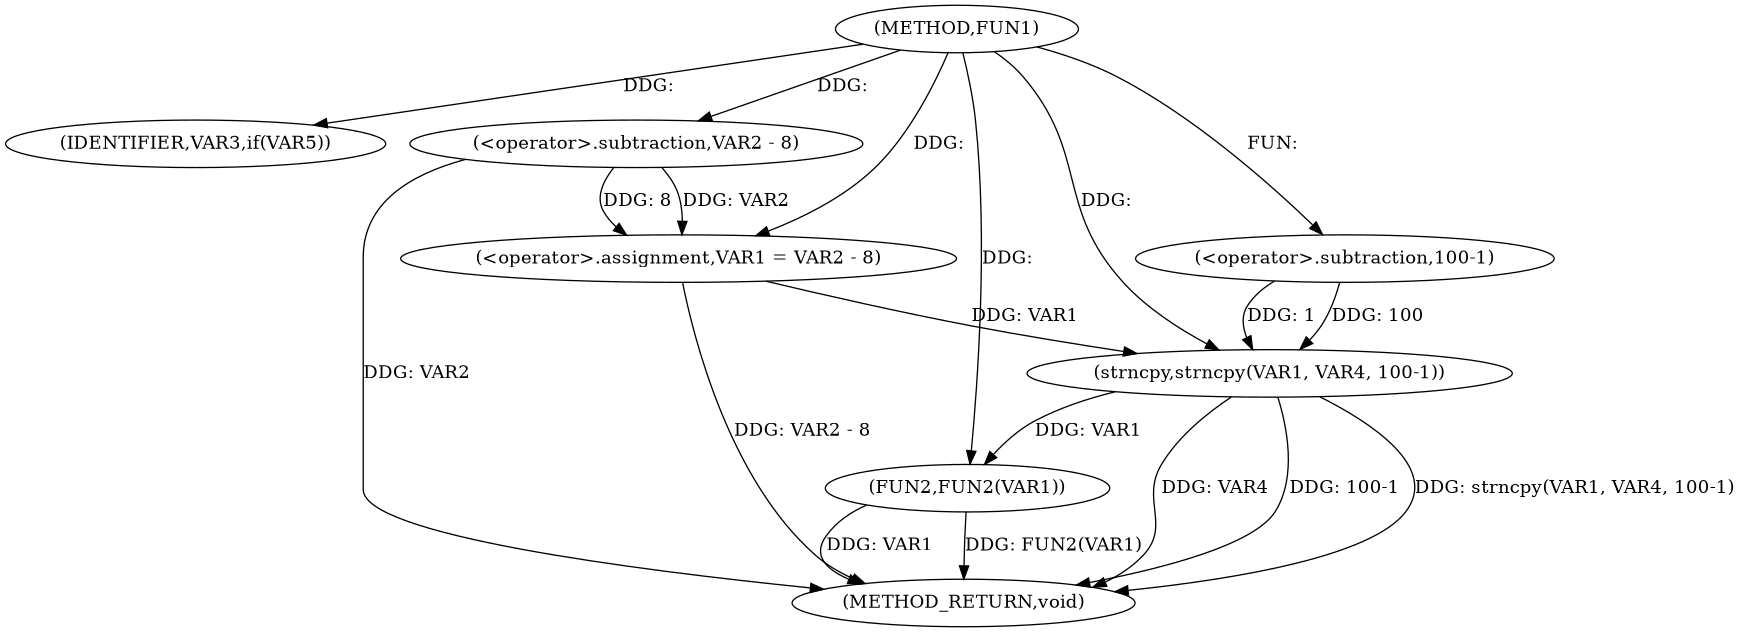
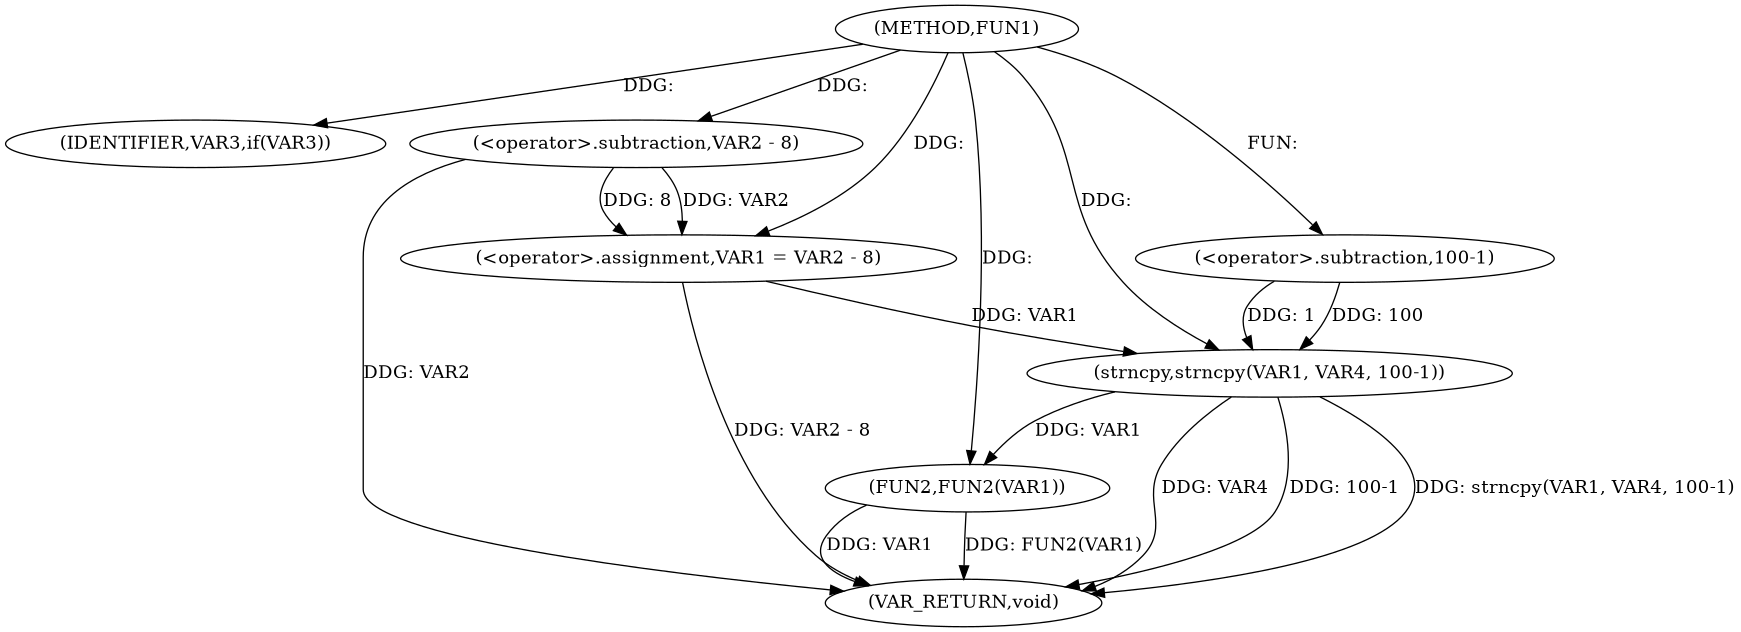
(196, 144) -> (196, 144)
(964, 603) -> (964, 603)
